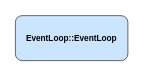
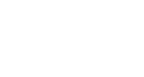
(72, 38) -> none
